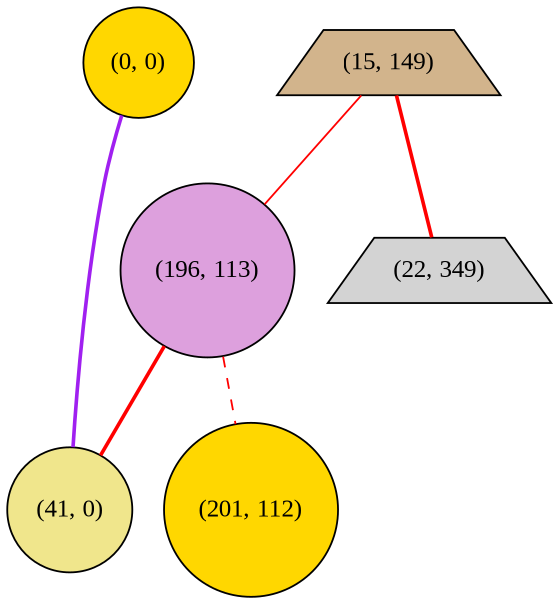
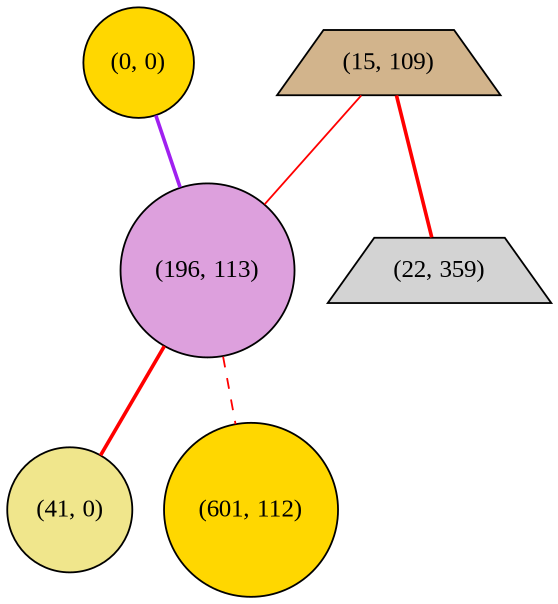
(389, 63) -> (389, 63)
(440, 270) -> (440, 270)
(89, 280) -> (168, 151)
(251, 510) -> (251, 510)
